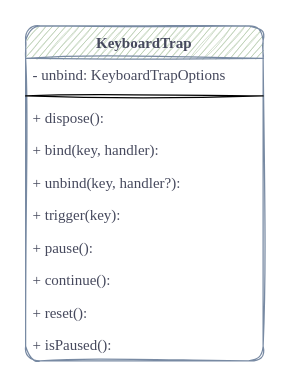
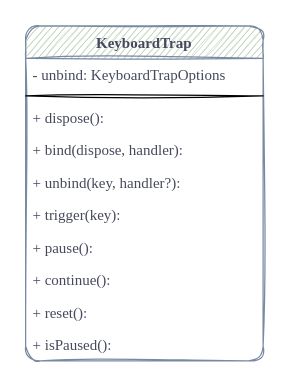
(111, 150) -> (126, 150)
